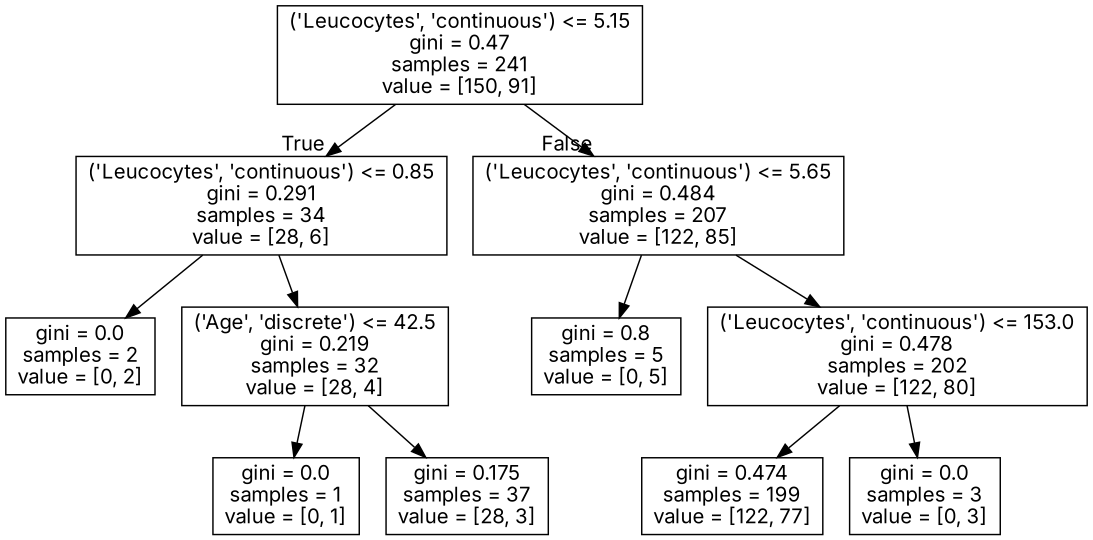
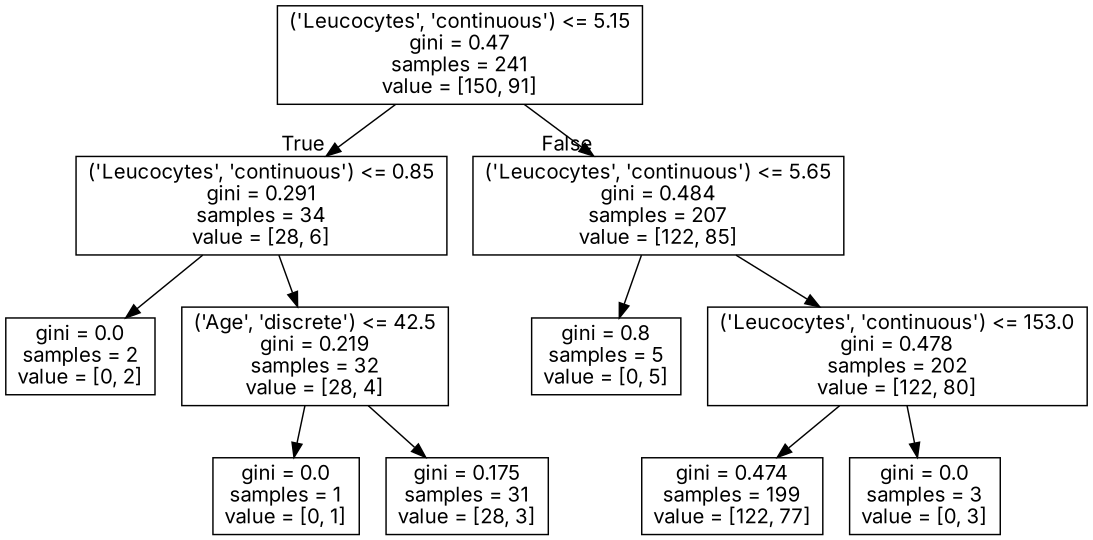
(467, 496) -> (467, 496)
